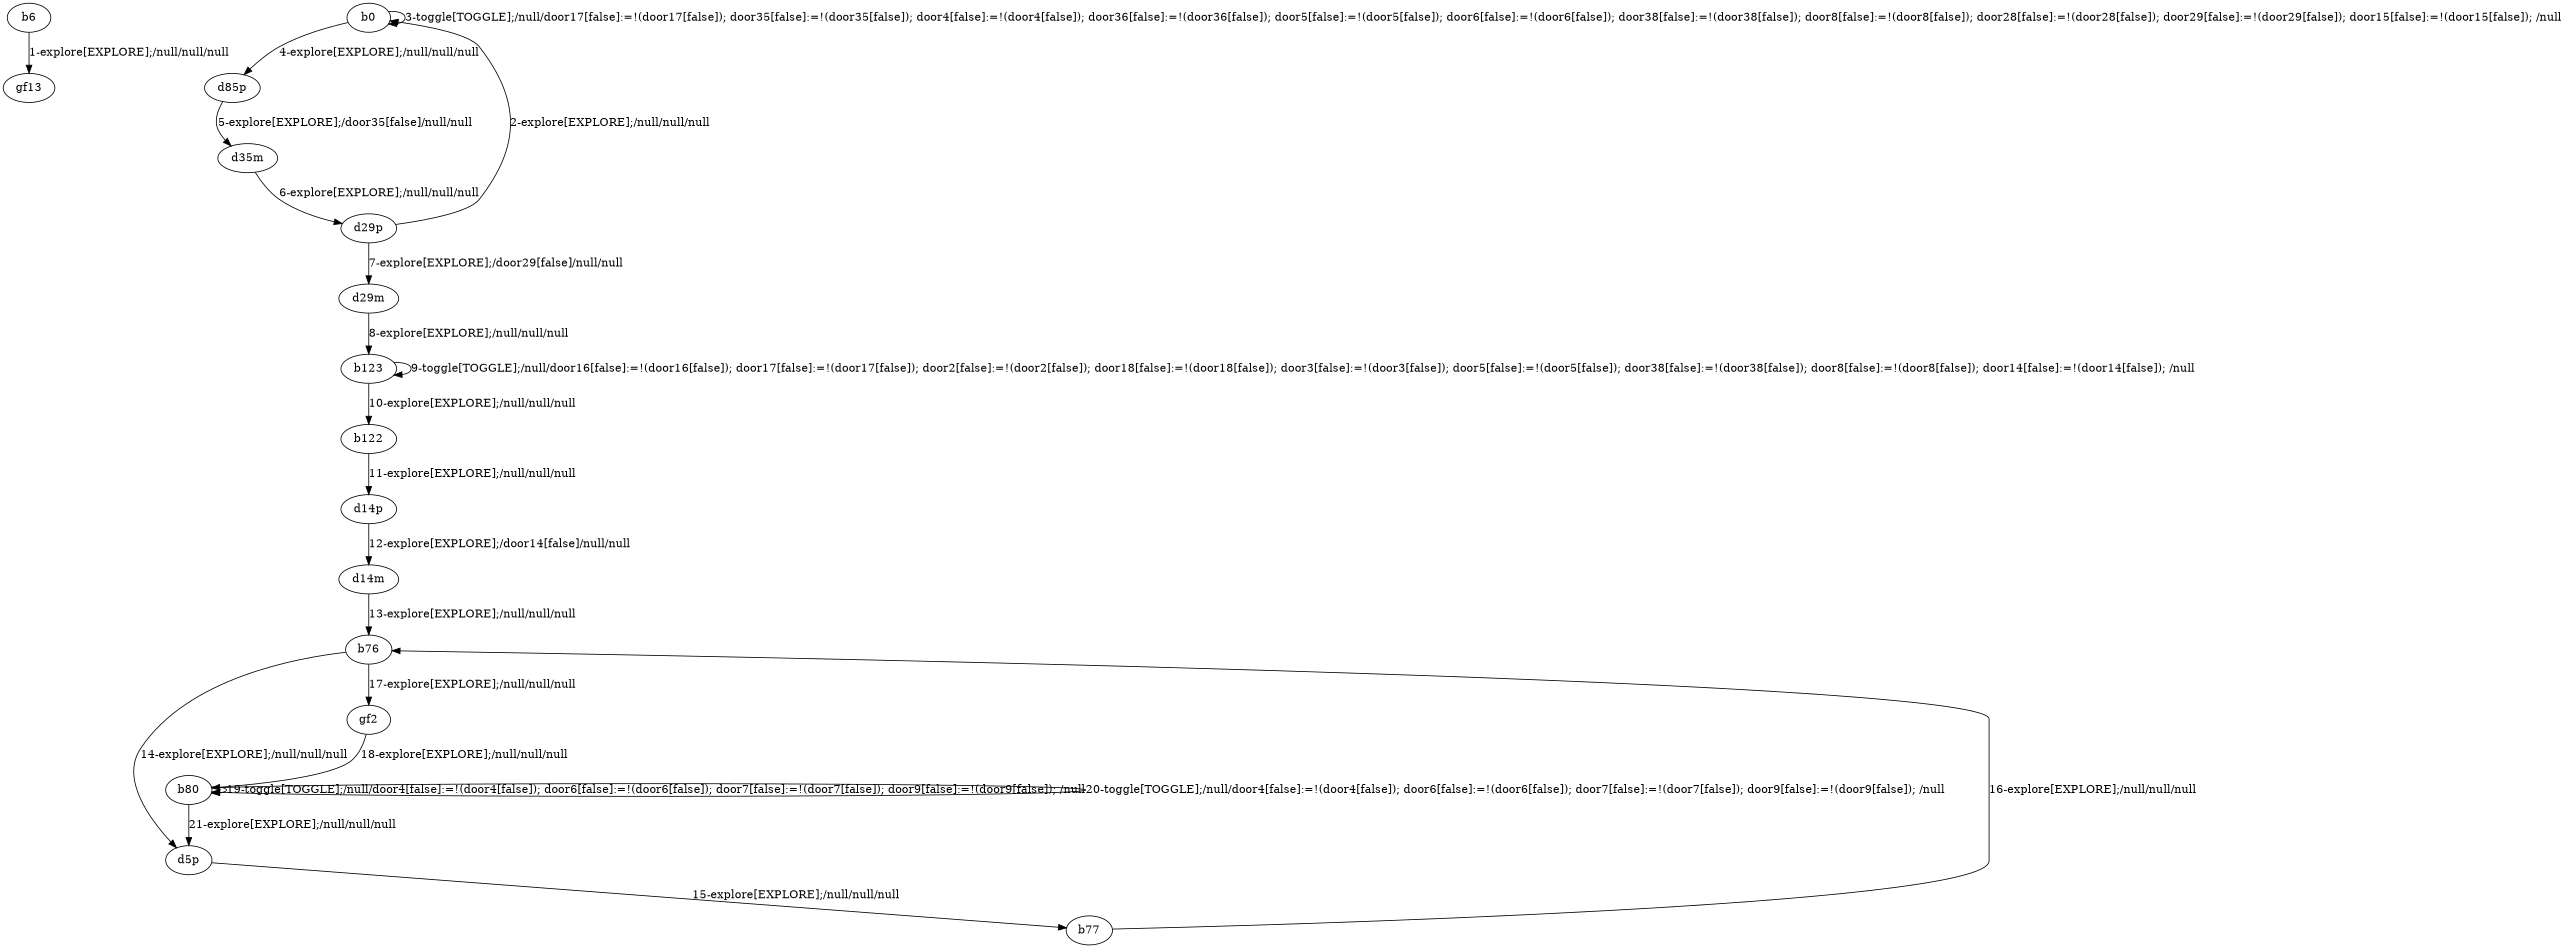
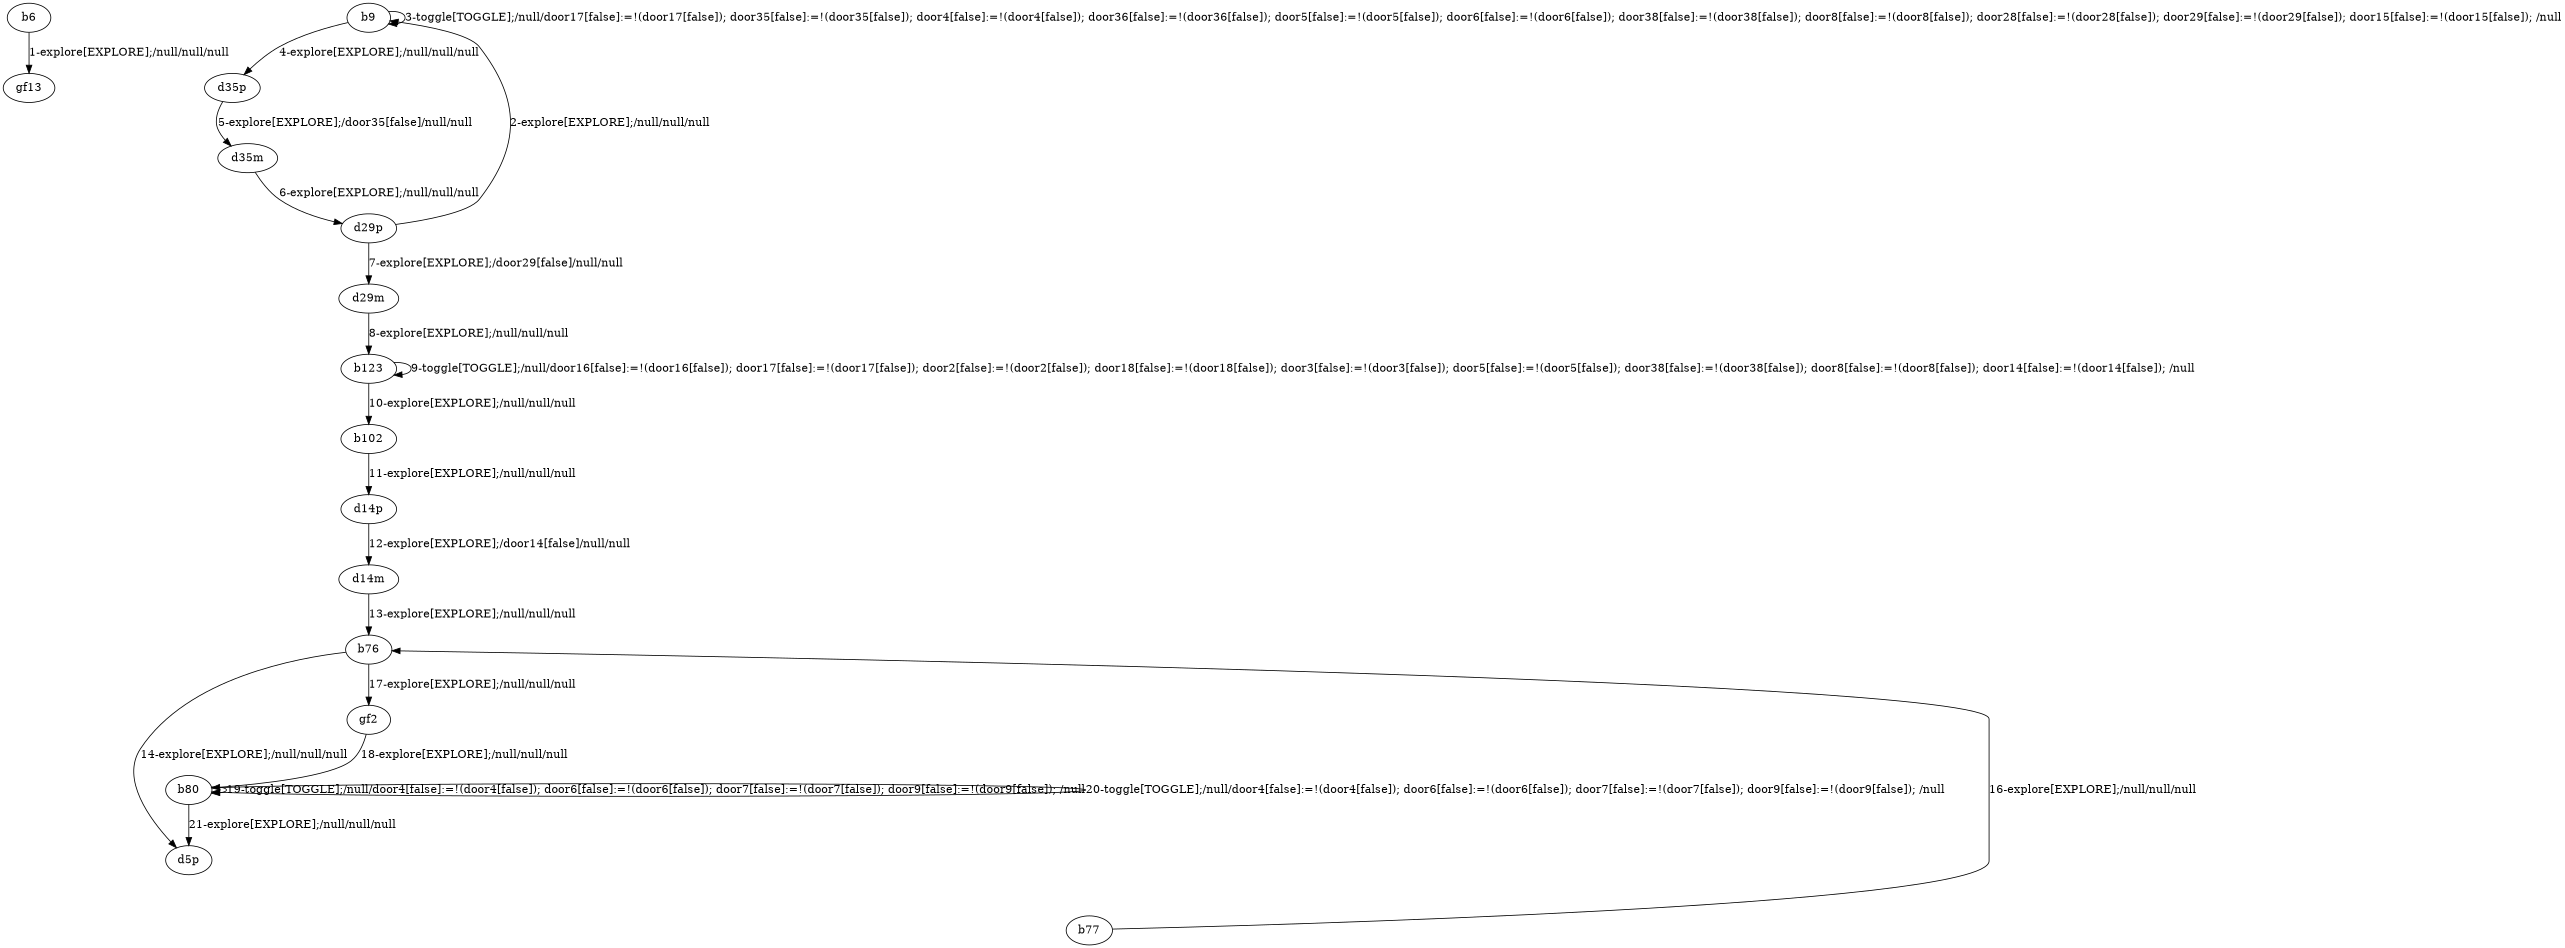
(369, 18) -> (369, 18)
(232, 88) -> (232, 88)
(369, 439) -> (369, 439)
(635, 895) -> none
